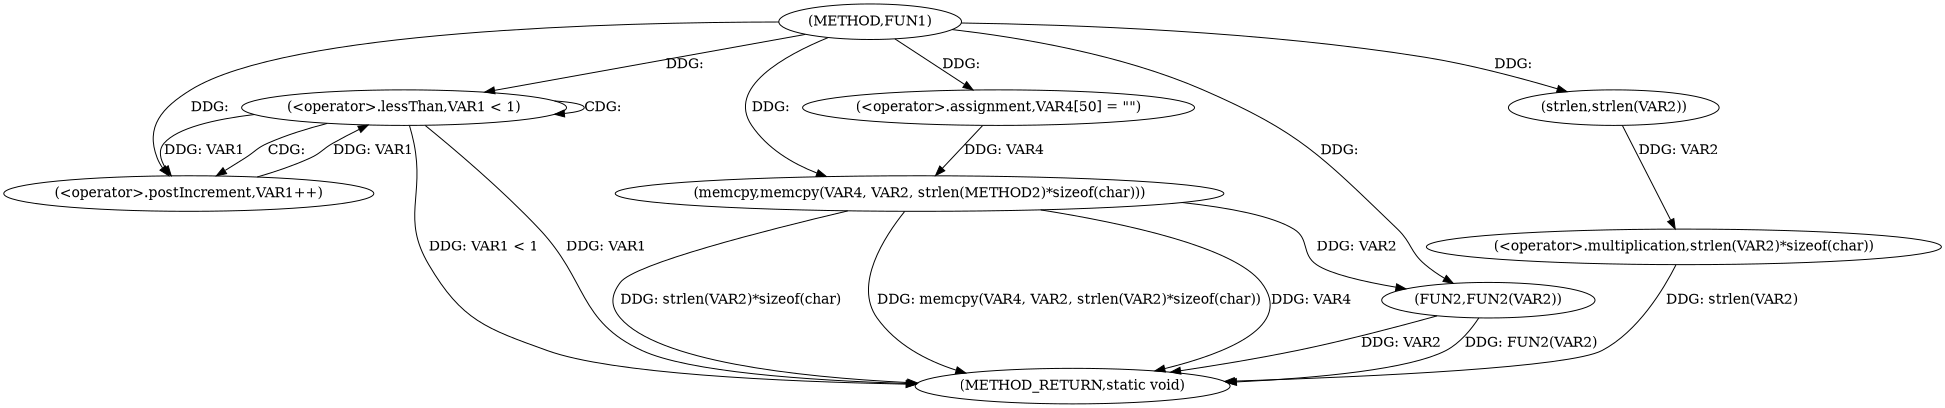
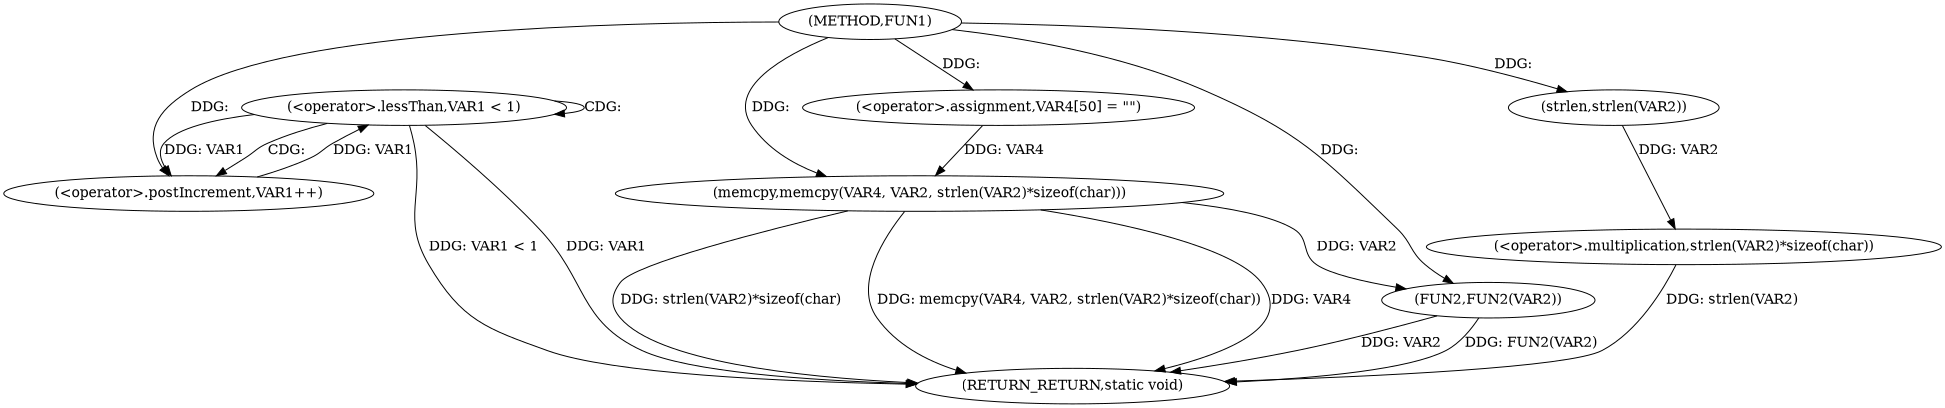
(650, 62) -> none
(920, 194) -> (920, 194)
(1073, 386) -> (1073, 386)
